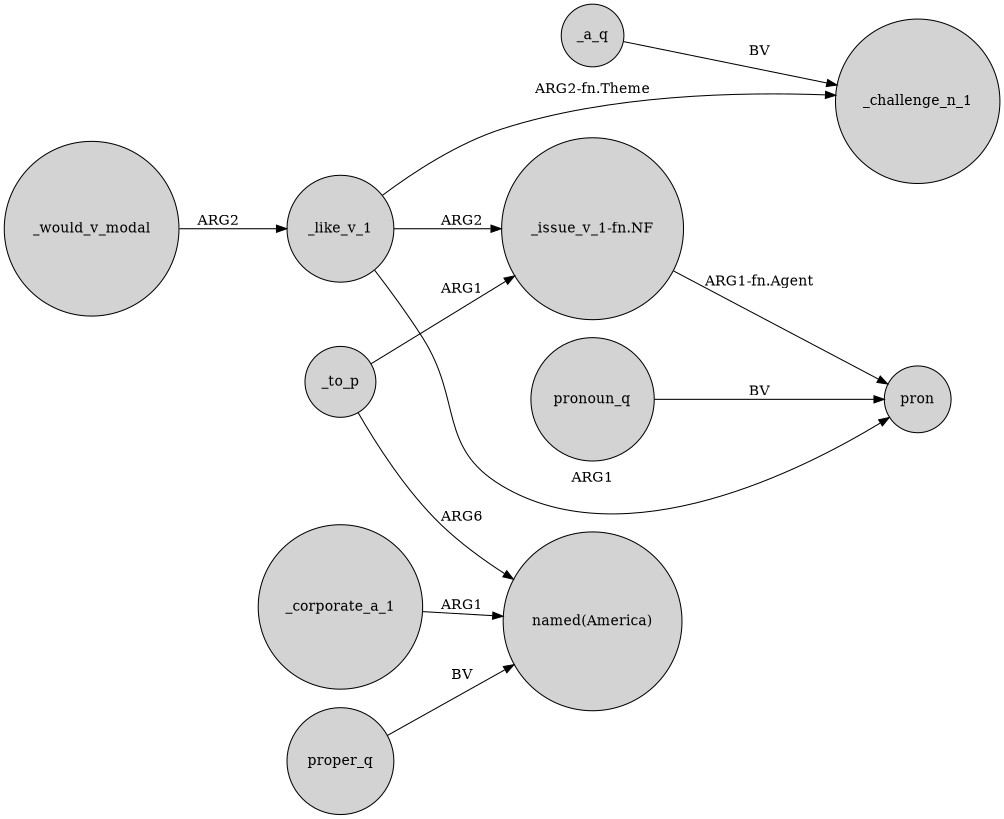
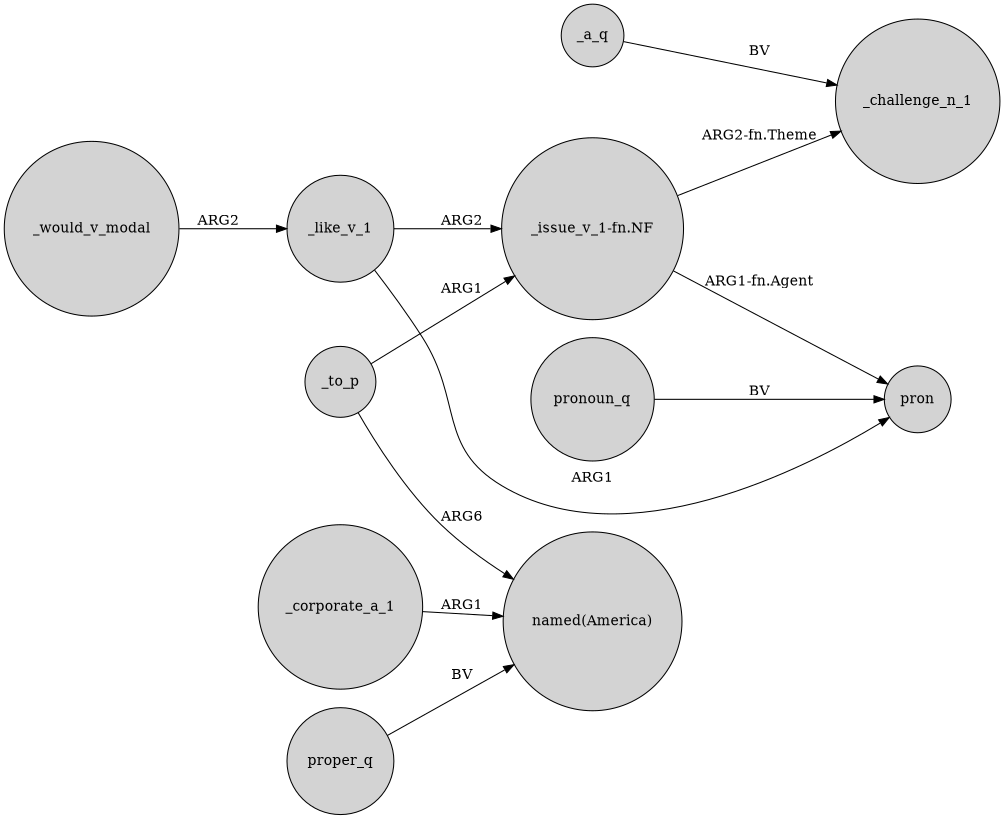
(594, 107) -> (755, 165)
